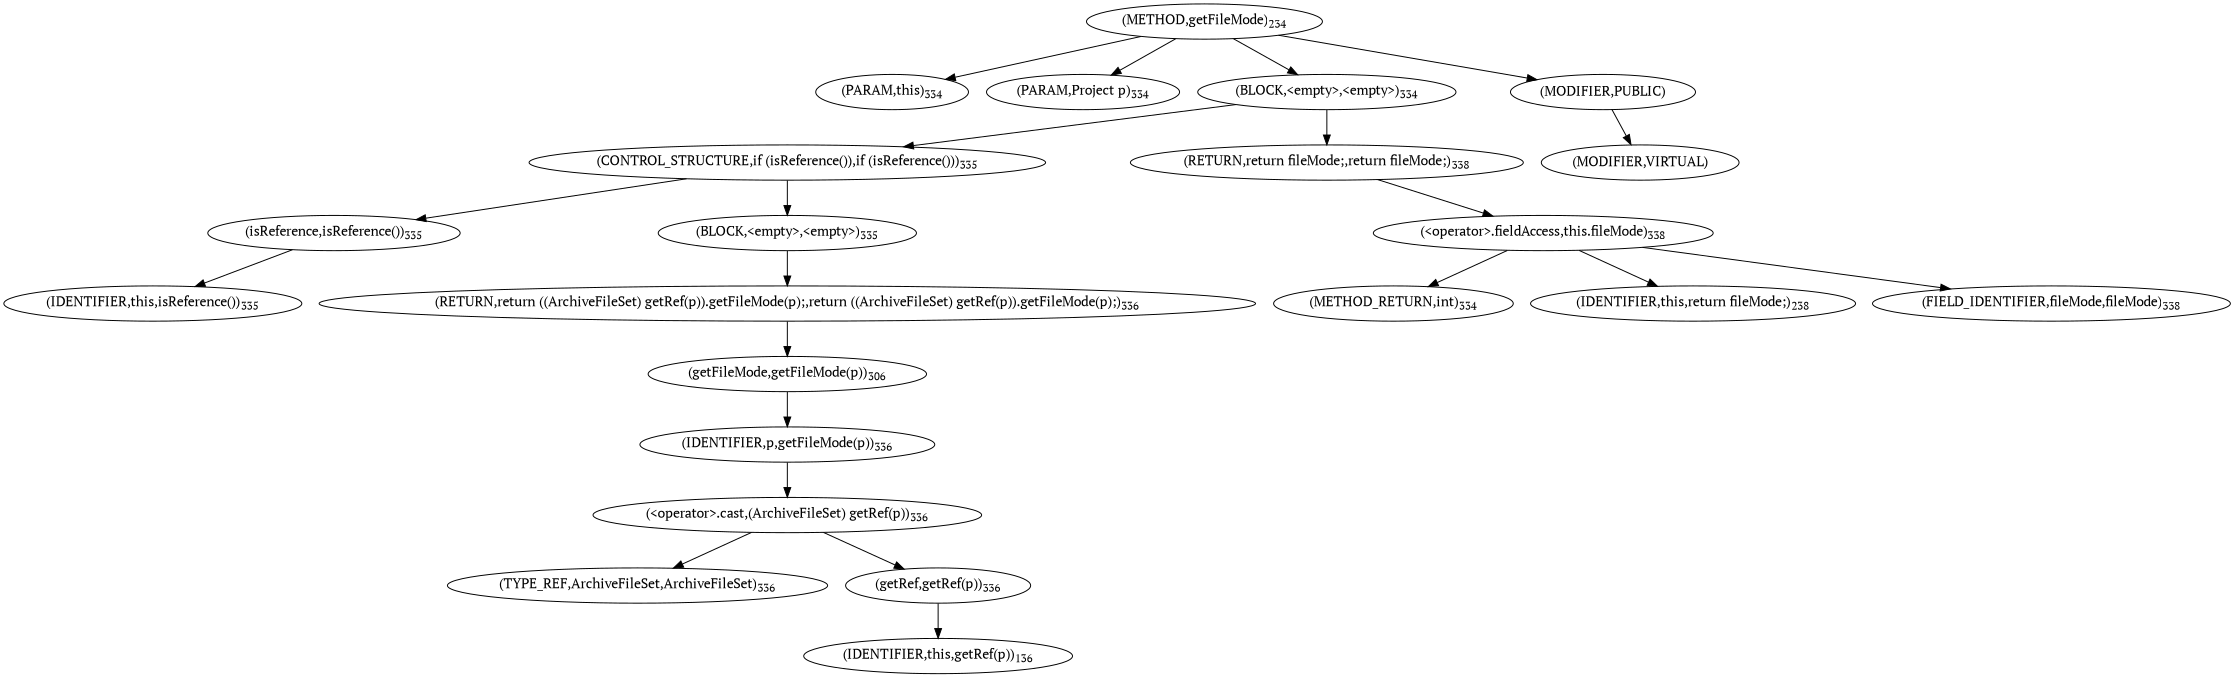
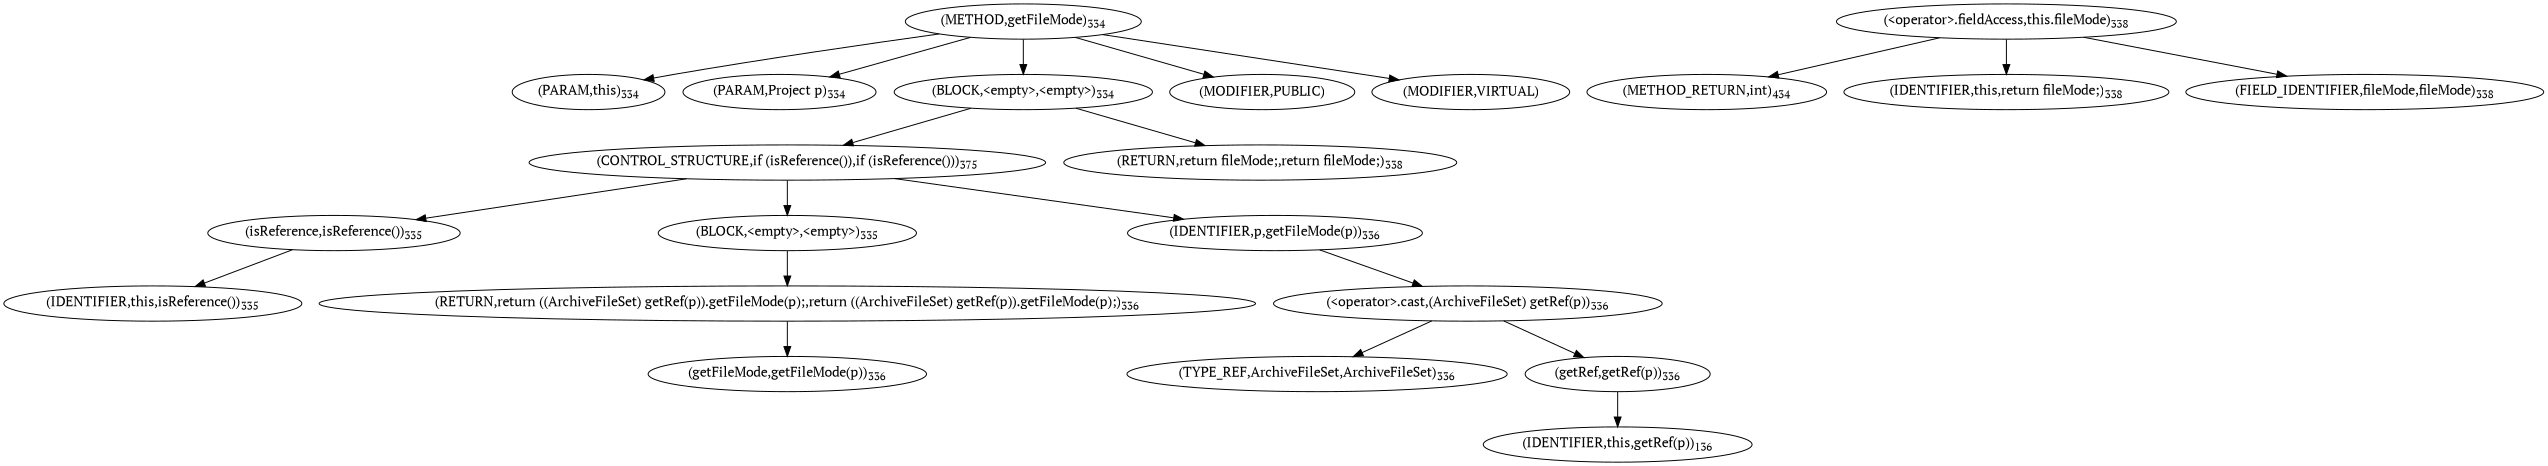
(1278, 20) -> (1097, 20)
(1619, 123) -> (1246, 56)
(969, 161) -> (969, 161)
(1430, 196) -> none
(1468, 302) -> (1782, 91)
(1801, 302) -> (2114, 91)
(877, 373) -> (877, 373)
(787, 404) -> (1034, 198)
